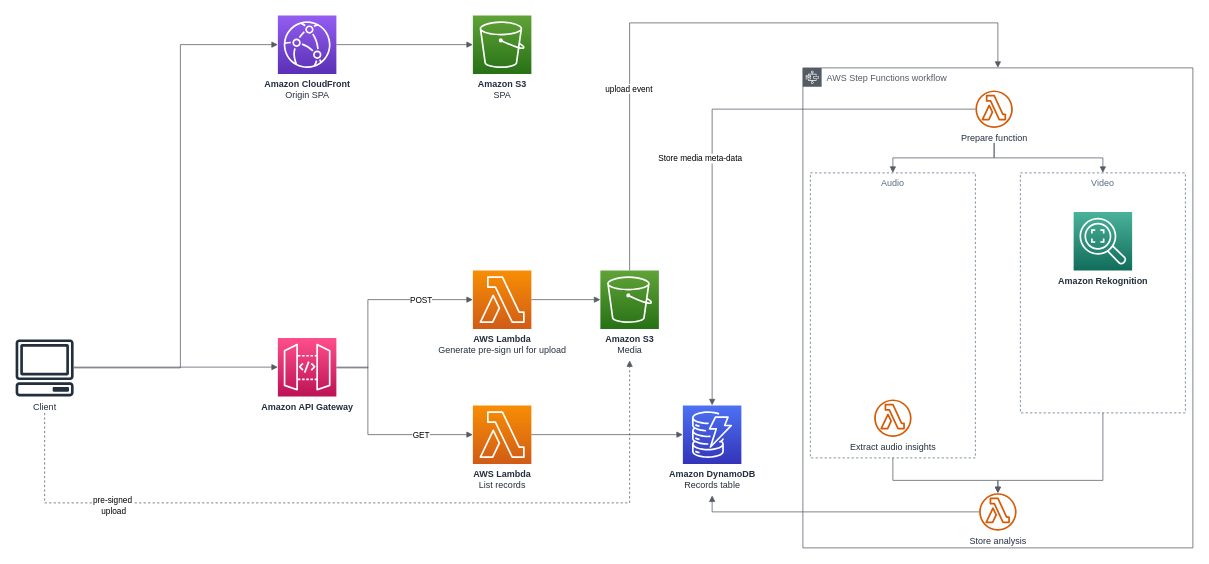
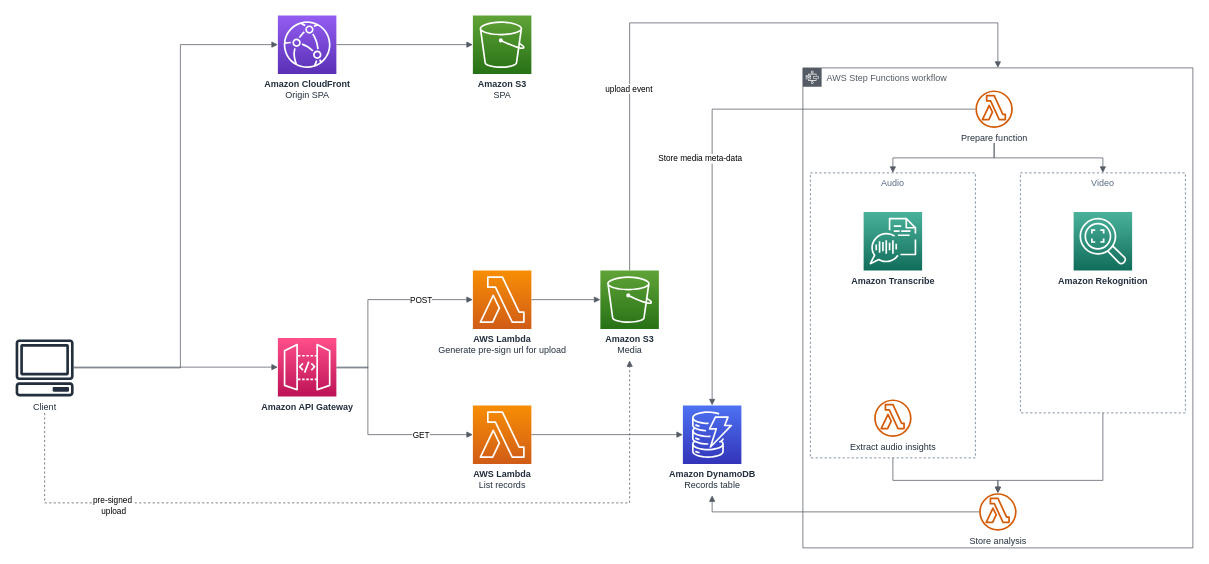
none -> (893, 241)
